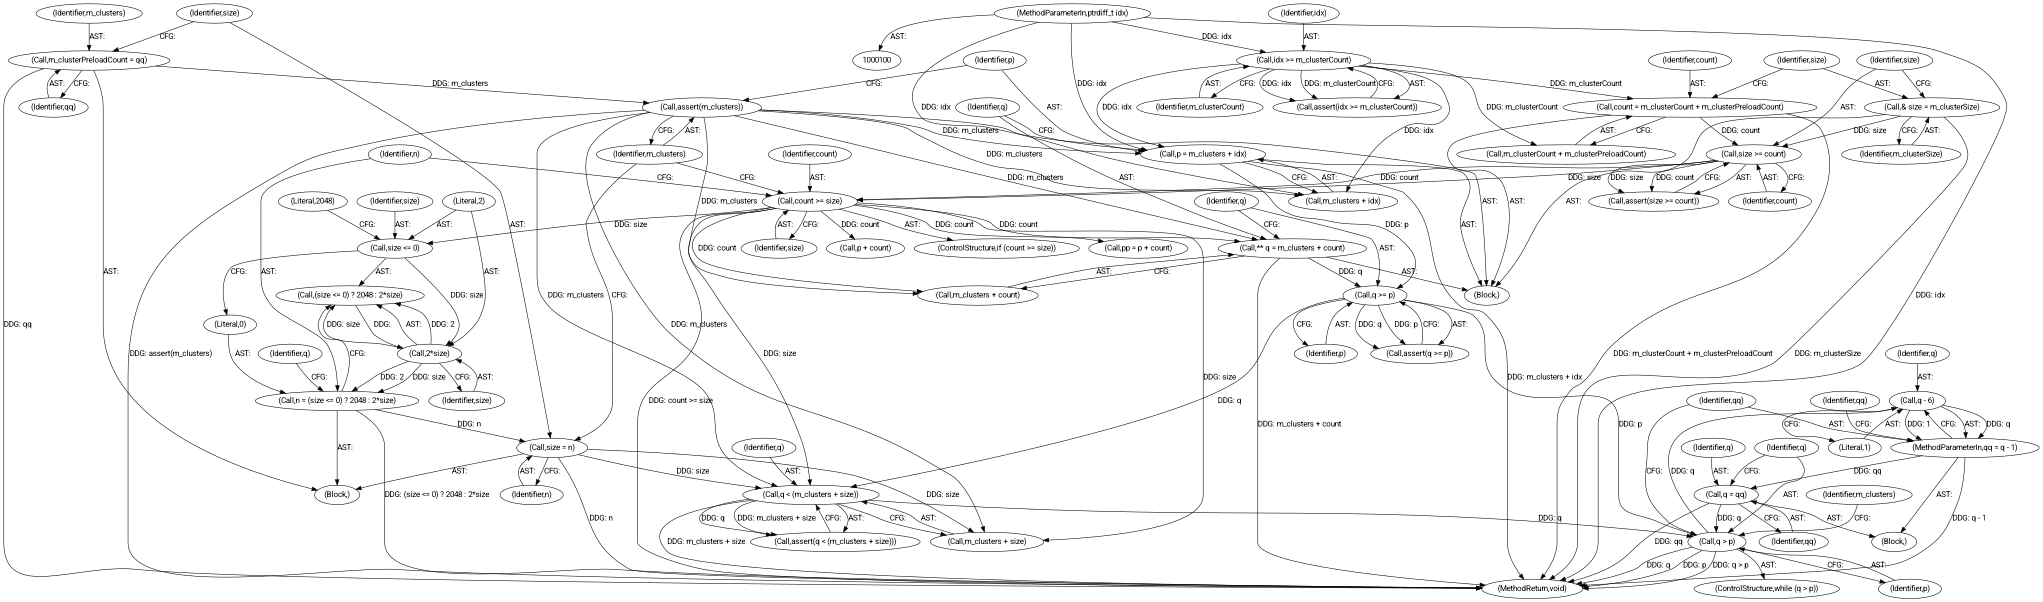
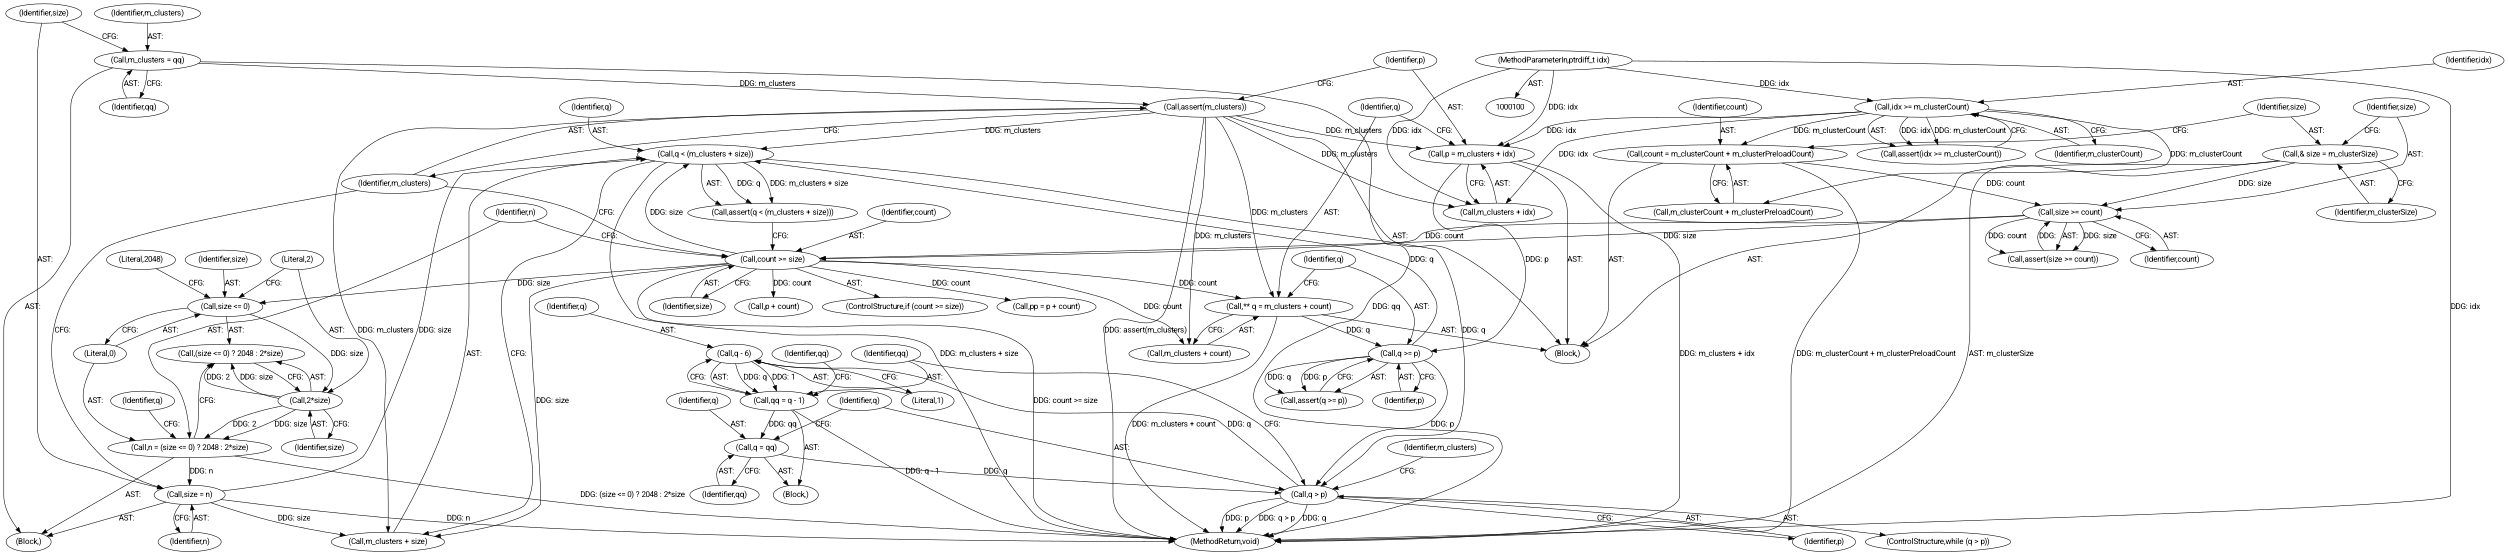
(89, 61) -> (147, 61)
(1714, 178) -> (2049, 236)
(446, 225) -> (275, 283)
(384, 325) -> (297, 377)
none -> (155, 329)
(1828, 354) -> (2001, 354)
(1965, 448) -> (779, 401)
(824, 521) -> (773, 234)
(1641, 542) -> none
